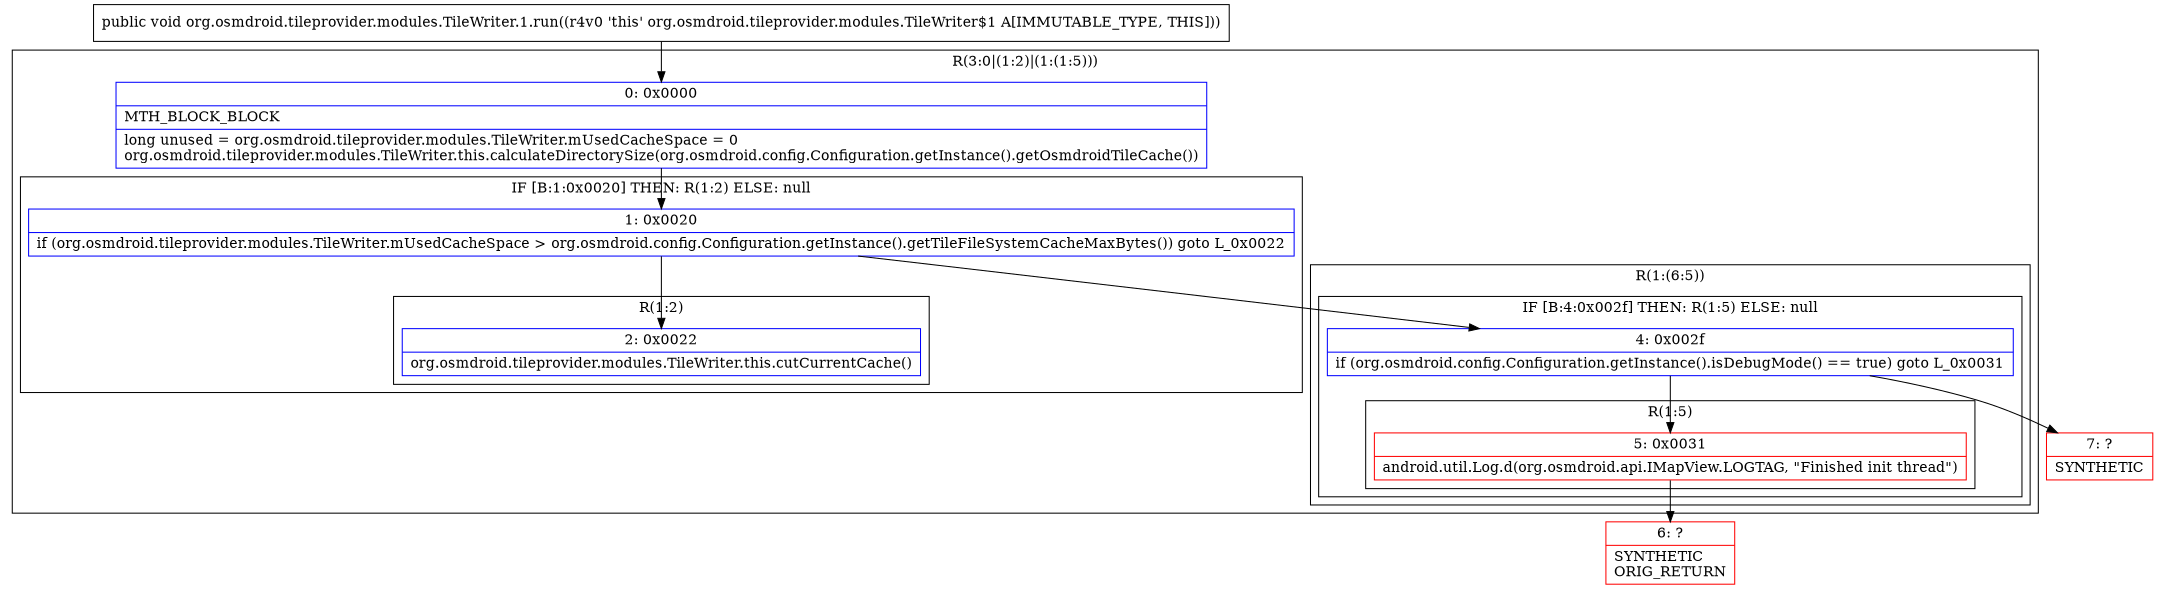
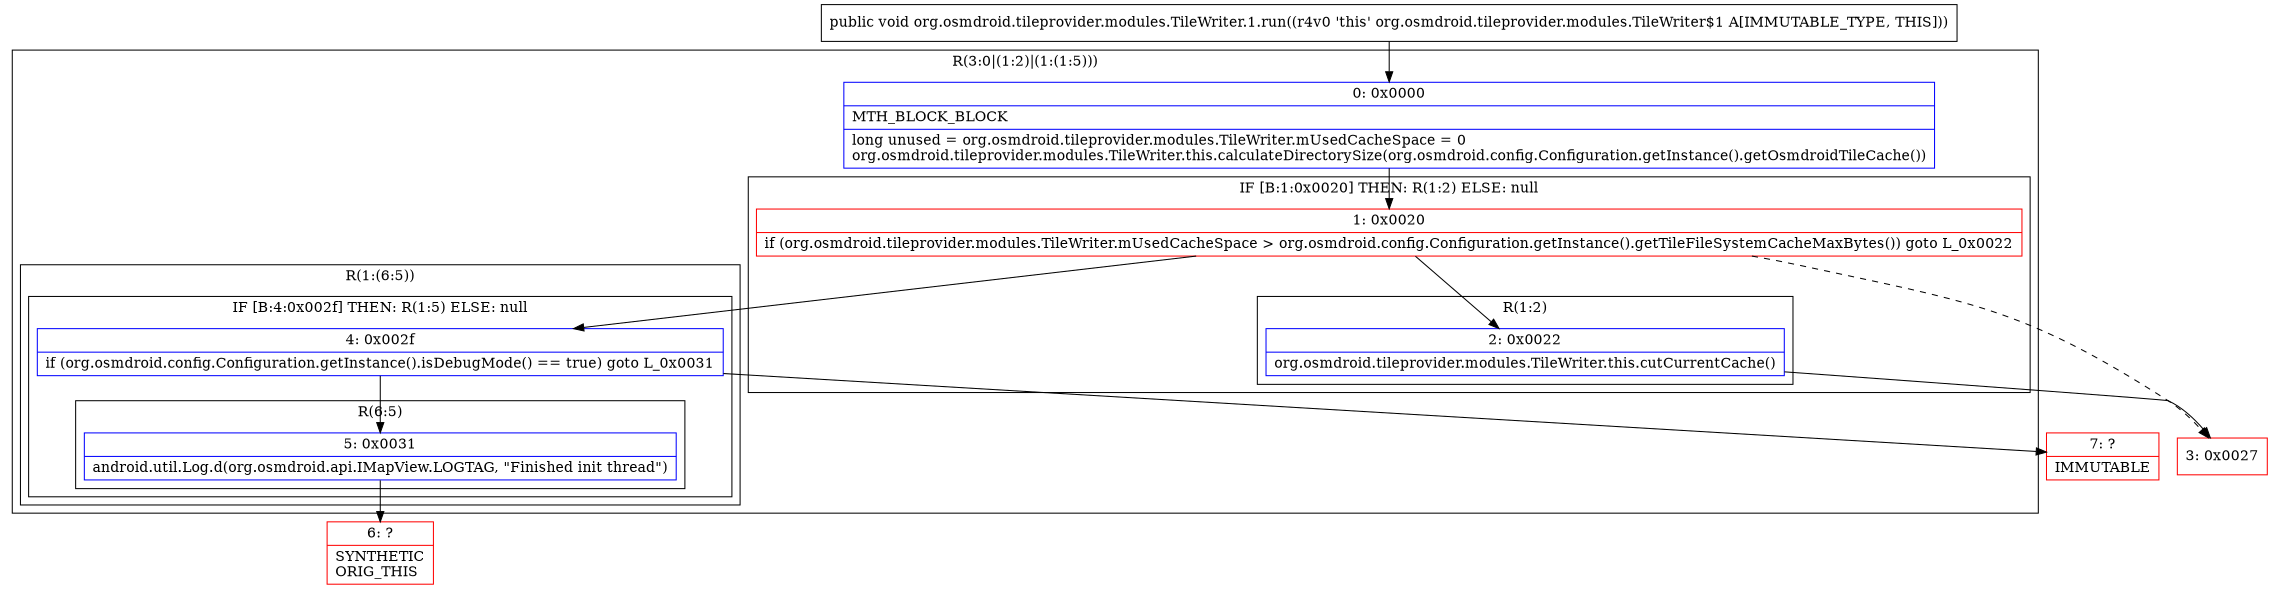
(661, 233) -> (1389, 233)
(1670, 412) -> (380, 412)
(1670, 456) -> (380, 456)
none -> (2222, 456)
(2100, 468) -> (2103, 468)
(1670, 572) -> (377, 572)
